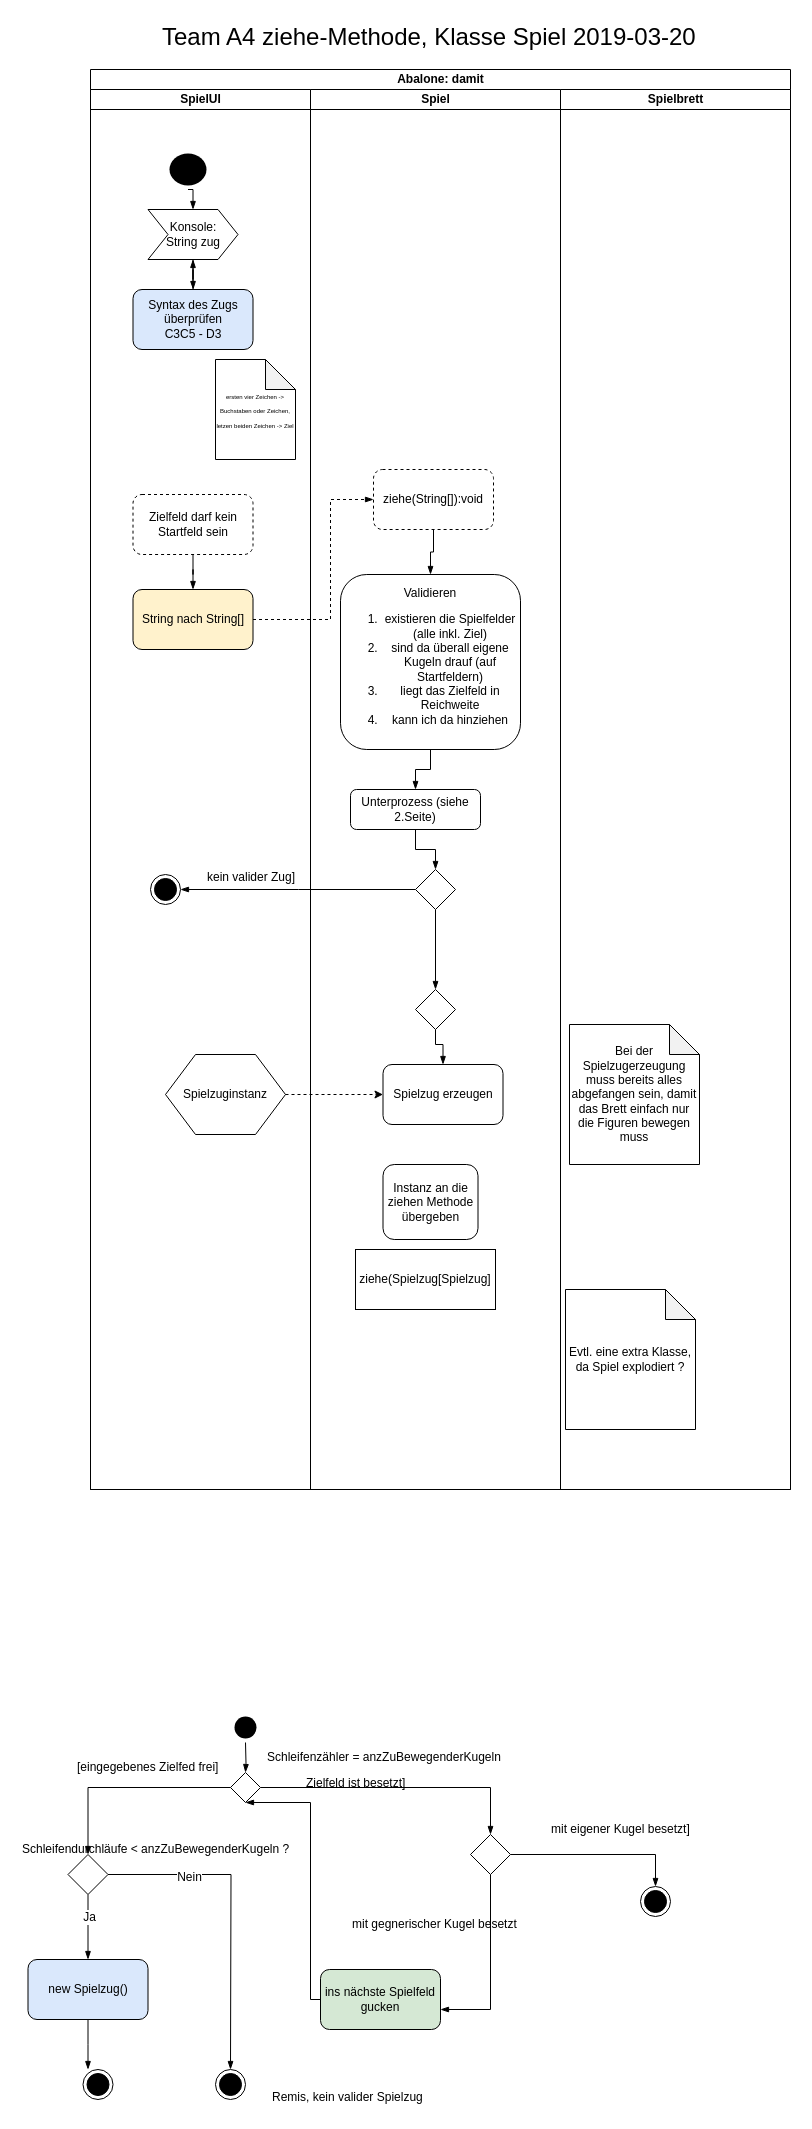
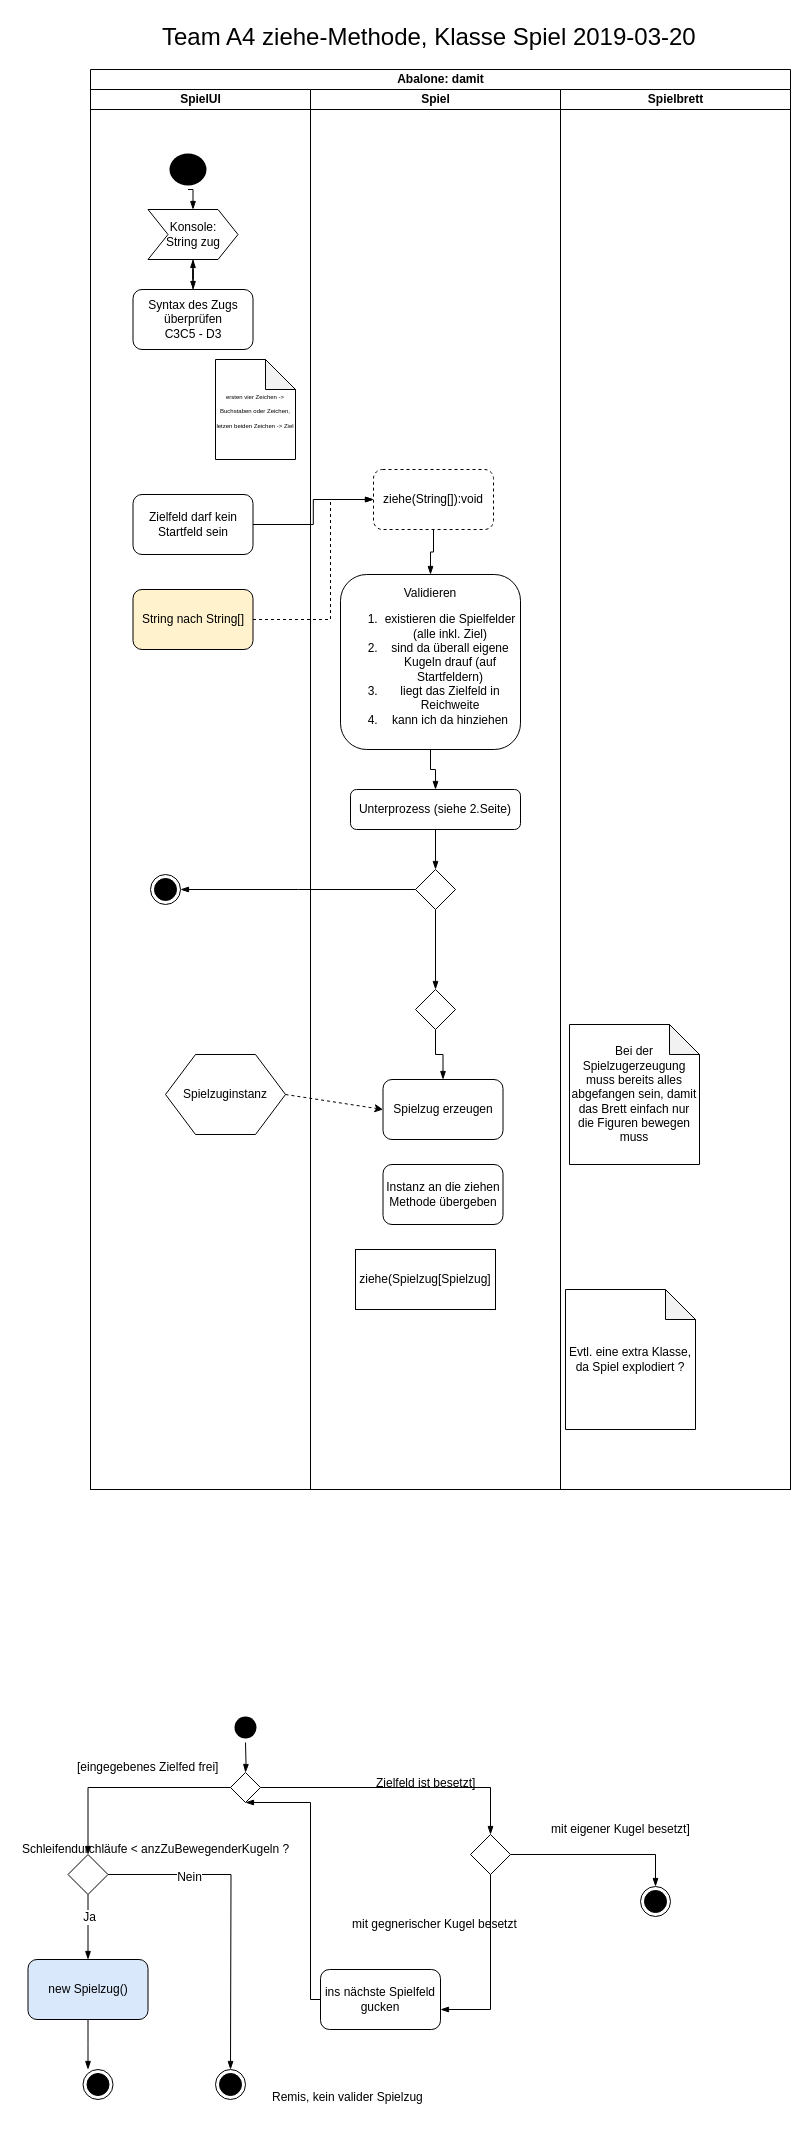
(193, 320) -> (193, 320)
(193, 525) -> (193, 525)
(193, 573) -> (303, 525)
(416, 810) -> (436, 810)
(256, 878) -> none
(443, 1095) -> (443, 1110)
(431, 1202) -> (443, 1195)
(391, 1758) -> none
(360, 1784) -> (430, 1784)
(381, 2000) -> (381, 2000)
